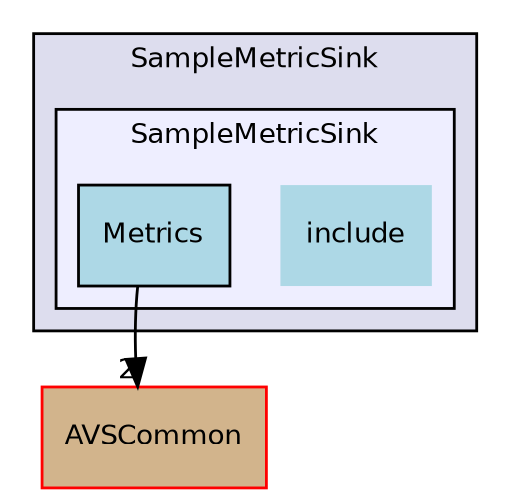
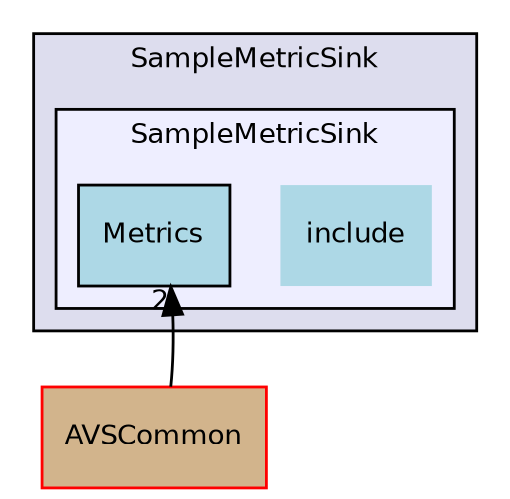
(135, 323) -> (173, 351)
